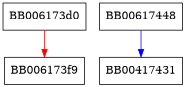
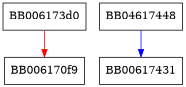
(141, 17) -> (141, 17)
(44, 71) -> (44, 71)
(141, 71) -> (141, 71)
